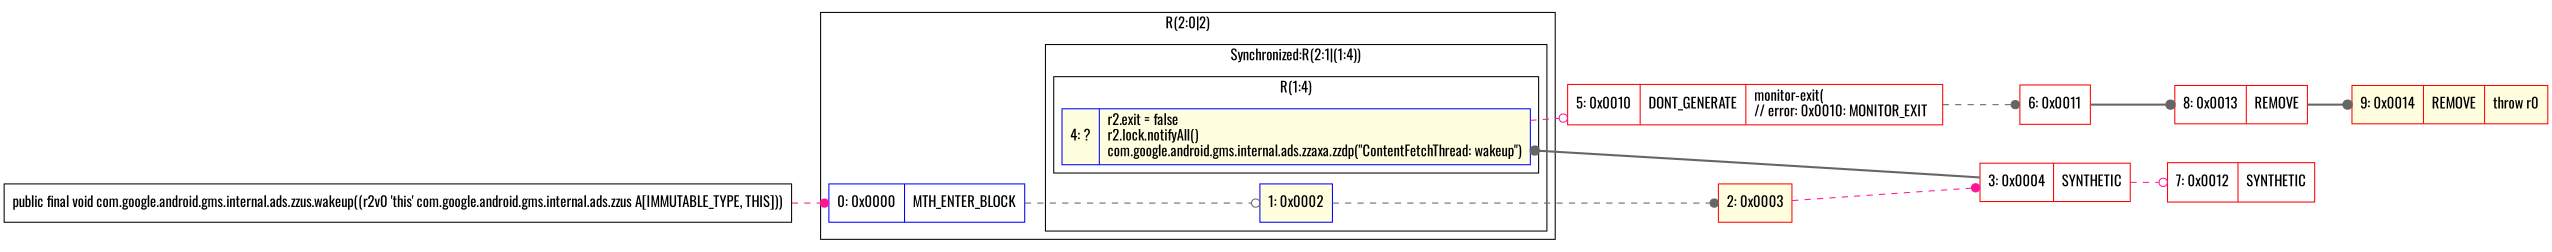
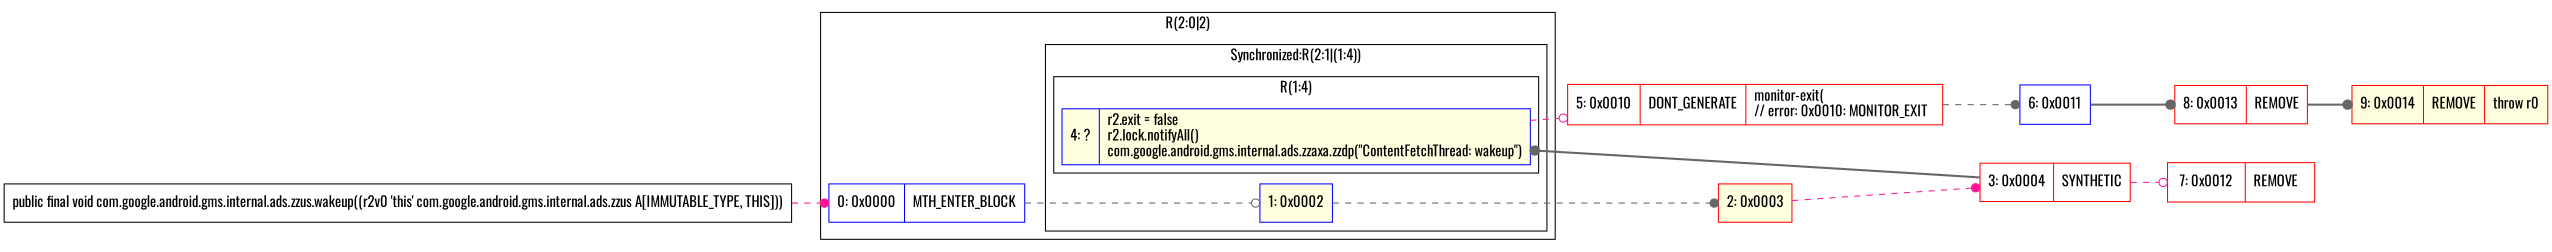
(2055, 105) -> (2055, 105)
(2276, 182) -> (2276, 182)
